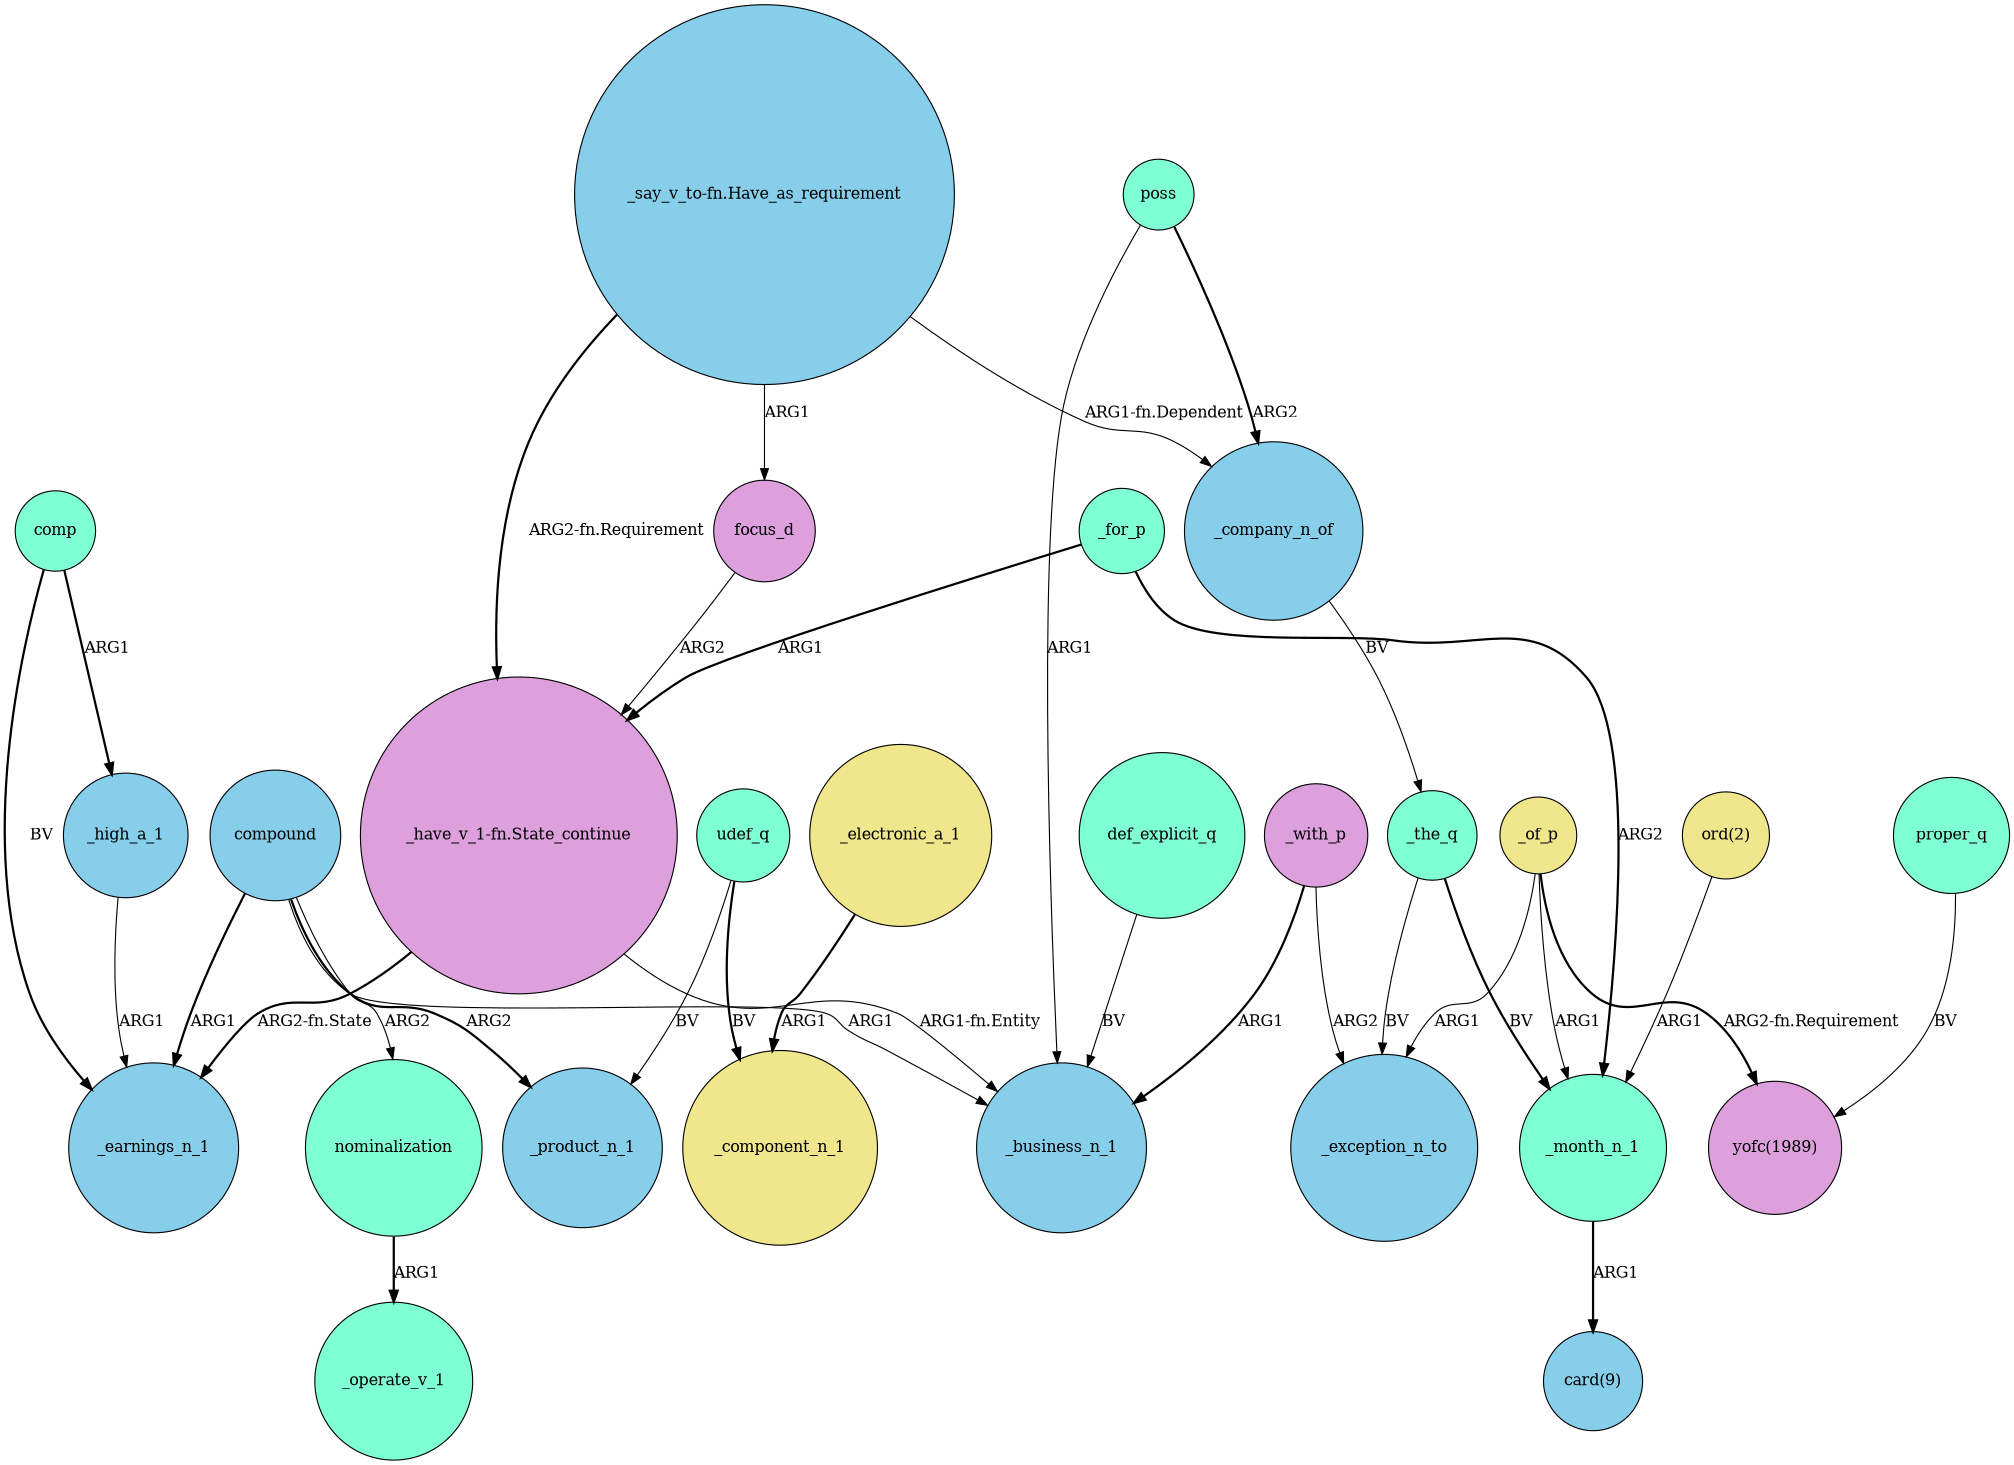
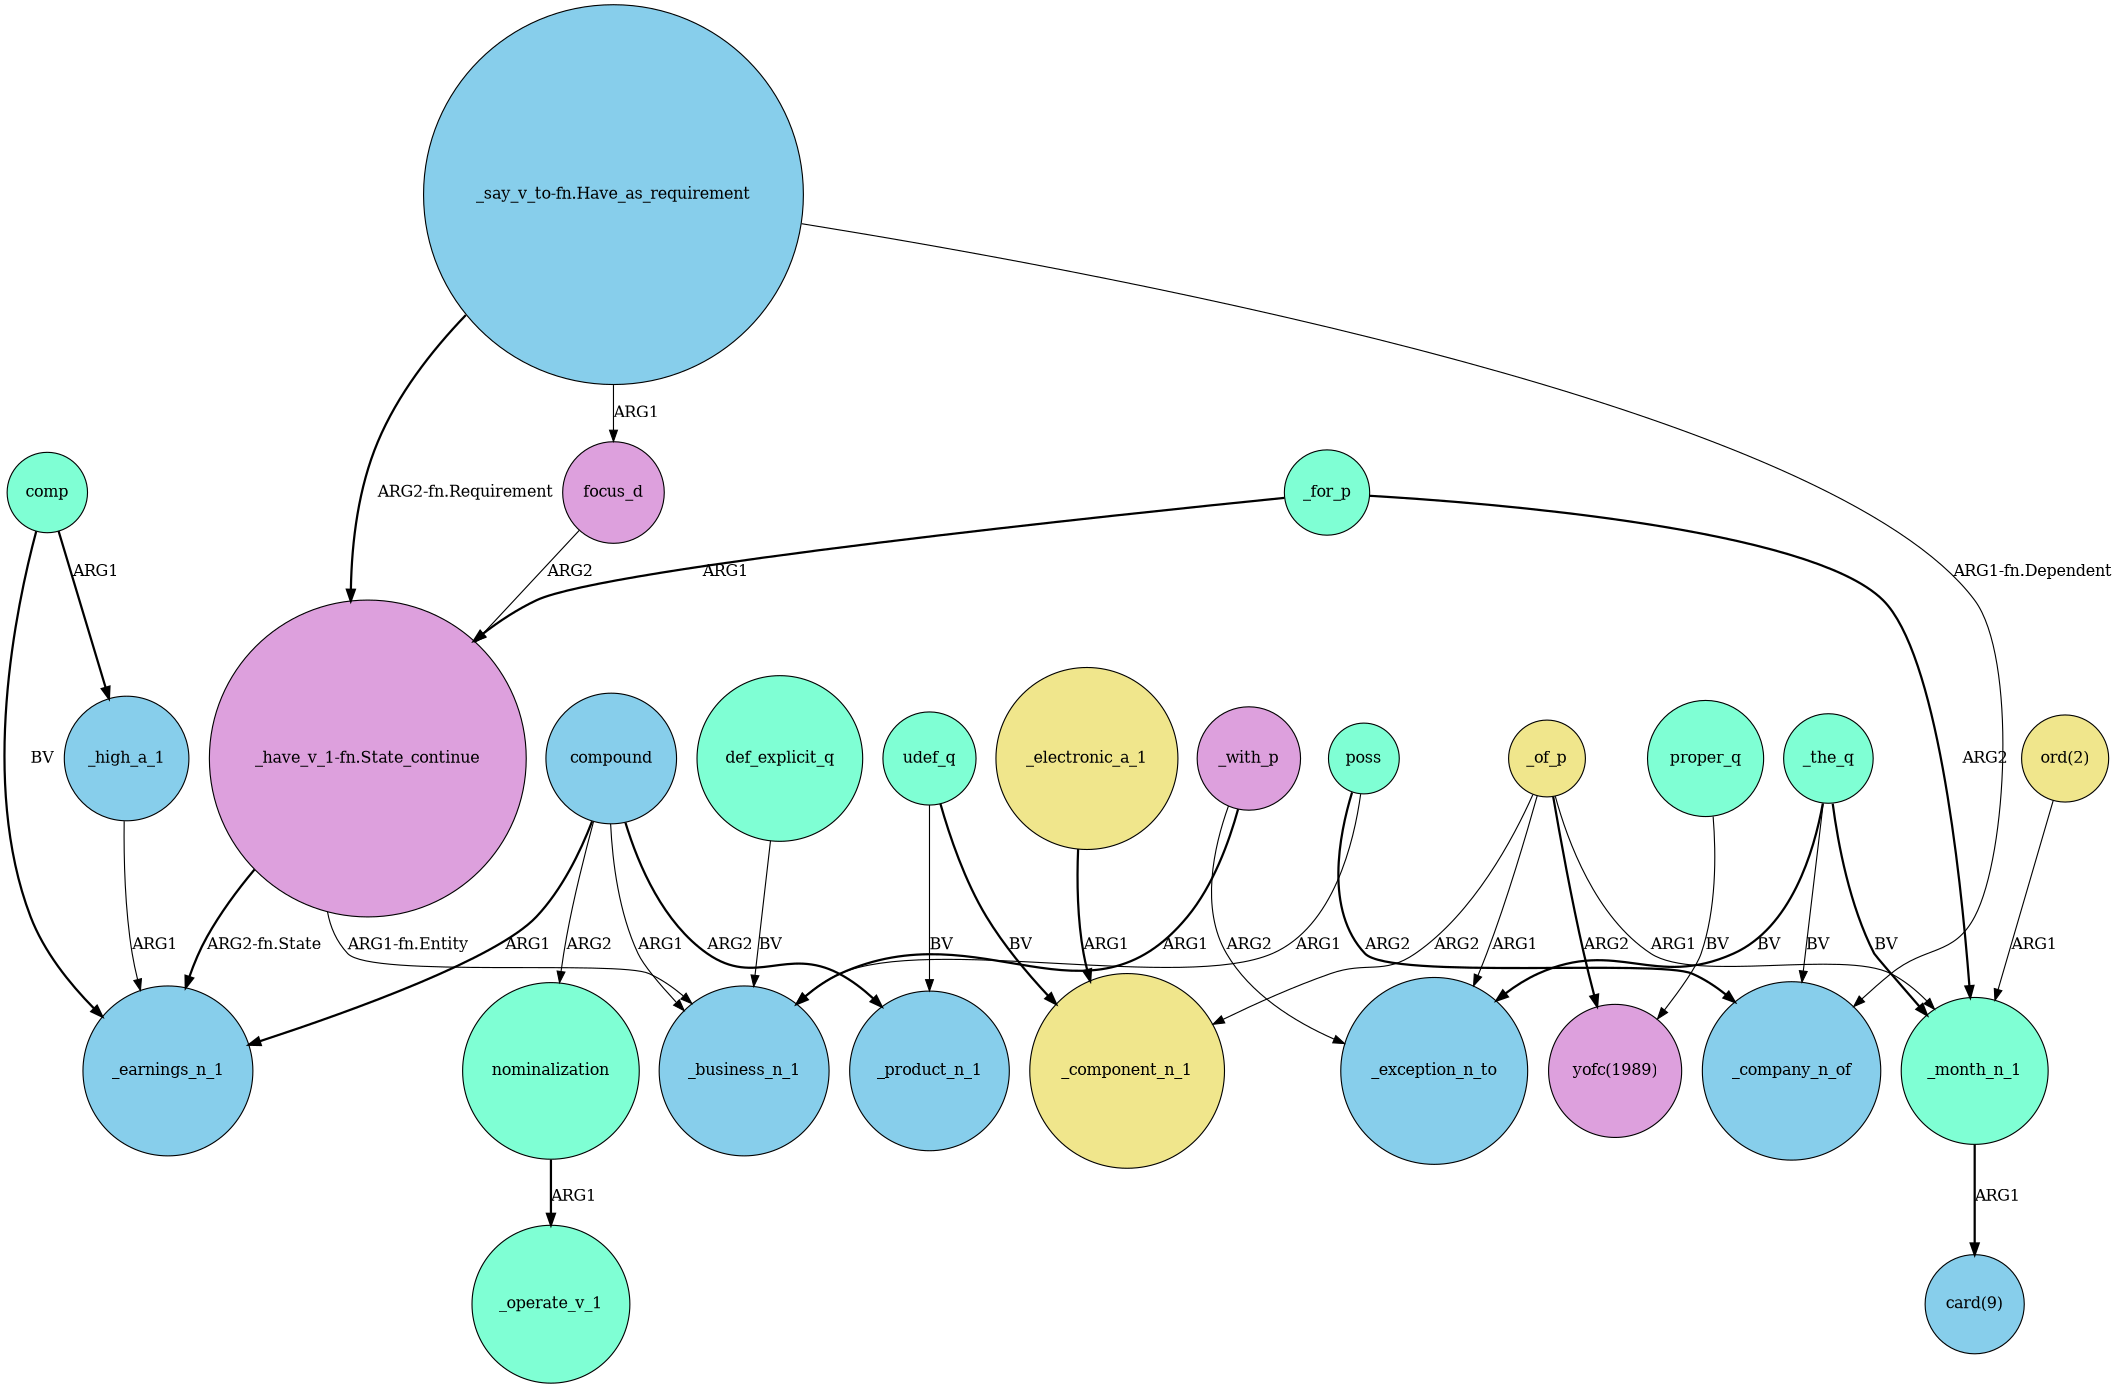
(1382, 687) -> (1813, 887)
none -> (1413, 955)
(1395, 960) -> (1727, 956)
(1811, 1022) -> (1607, 945)
